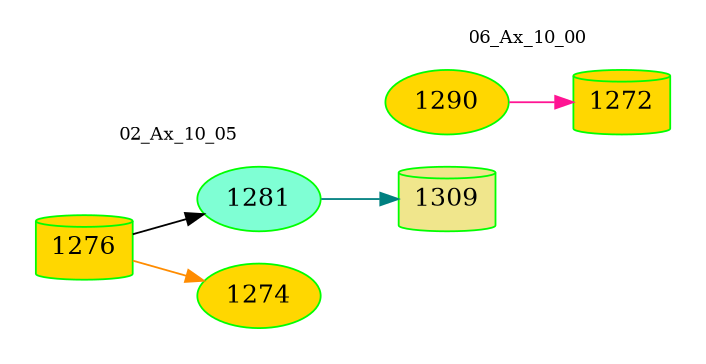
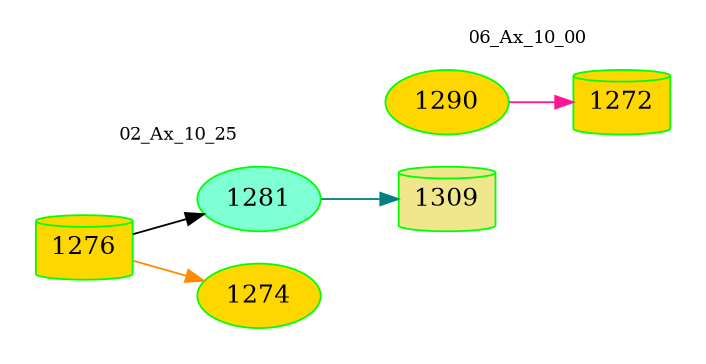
(178, 135) -> (178, 135)
